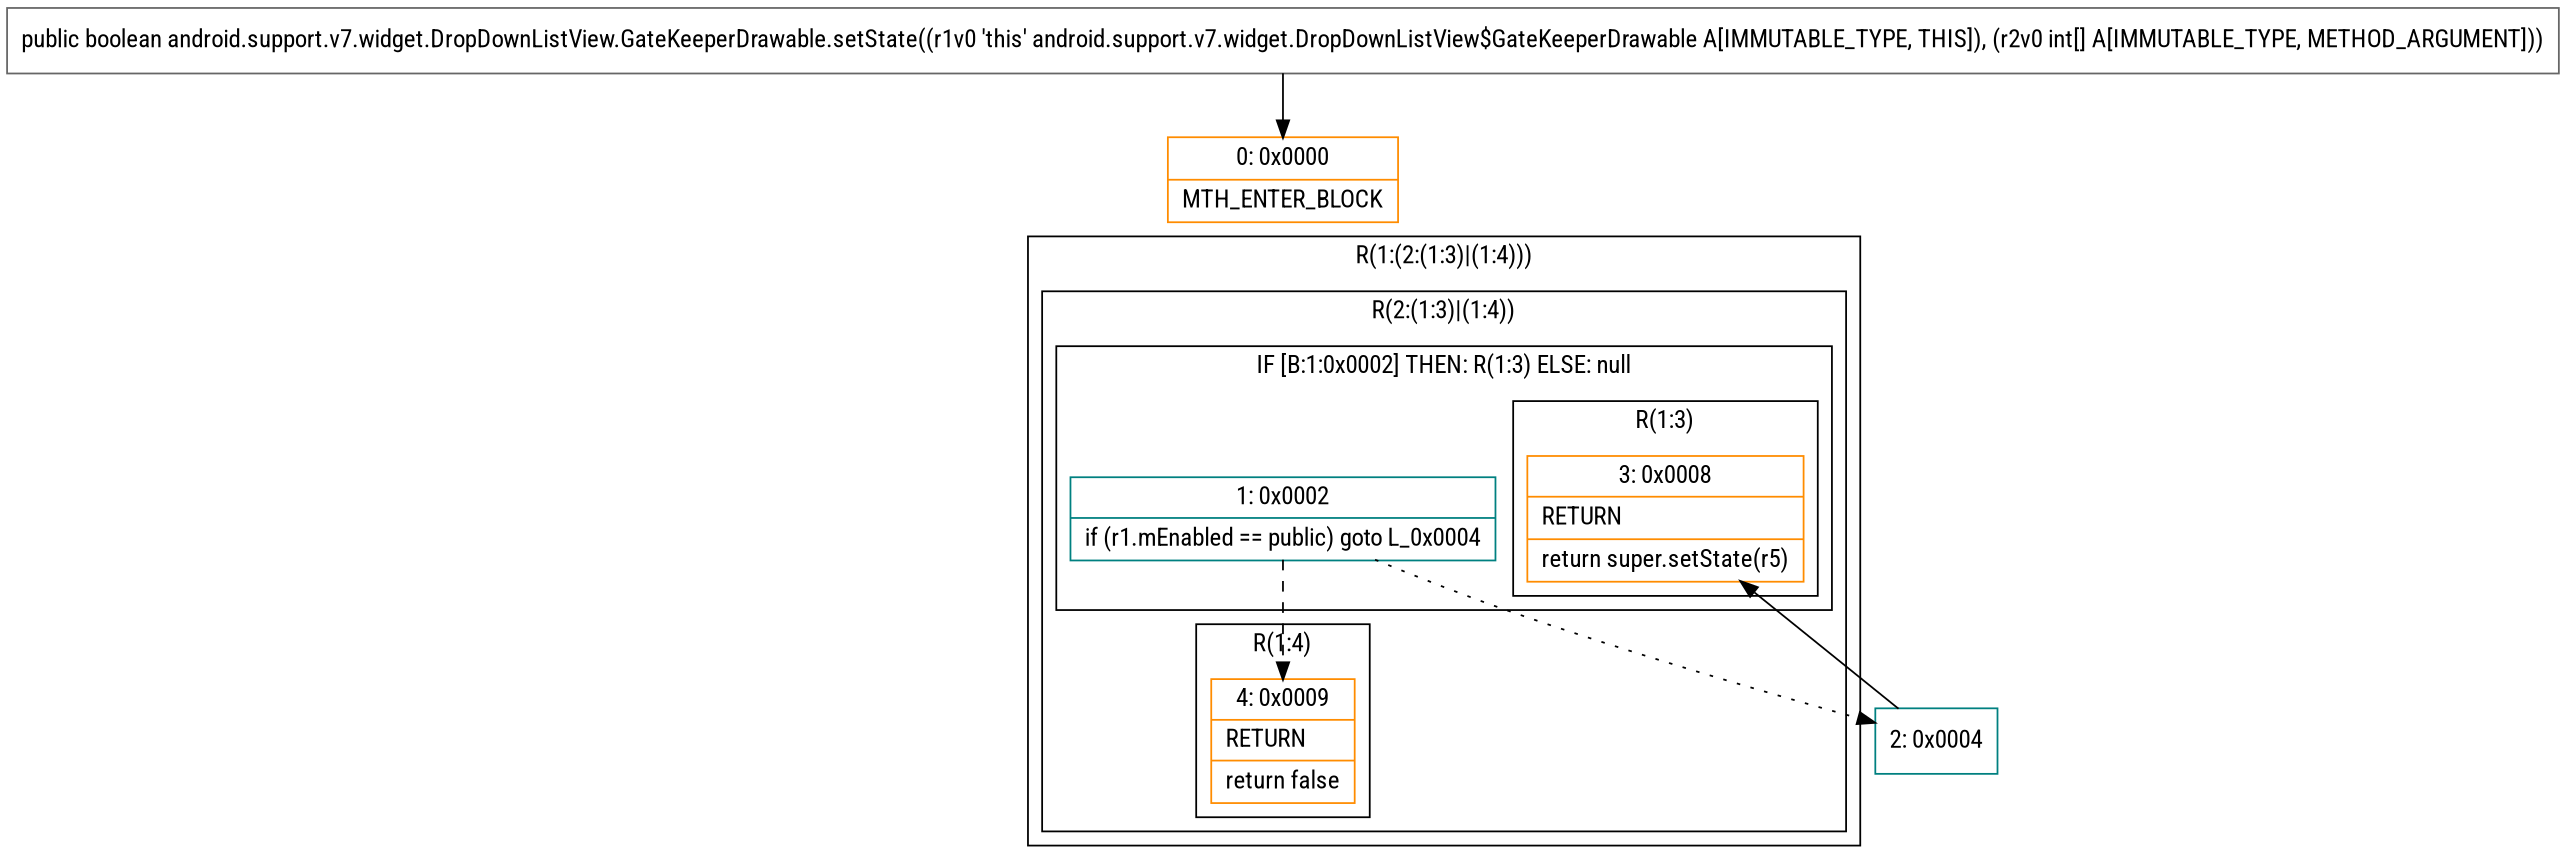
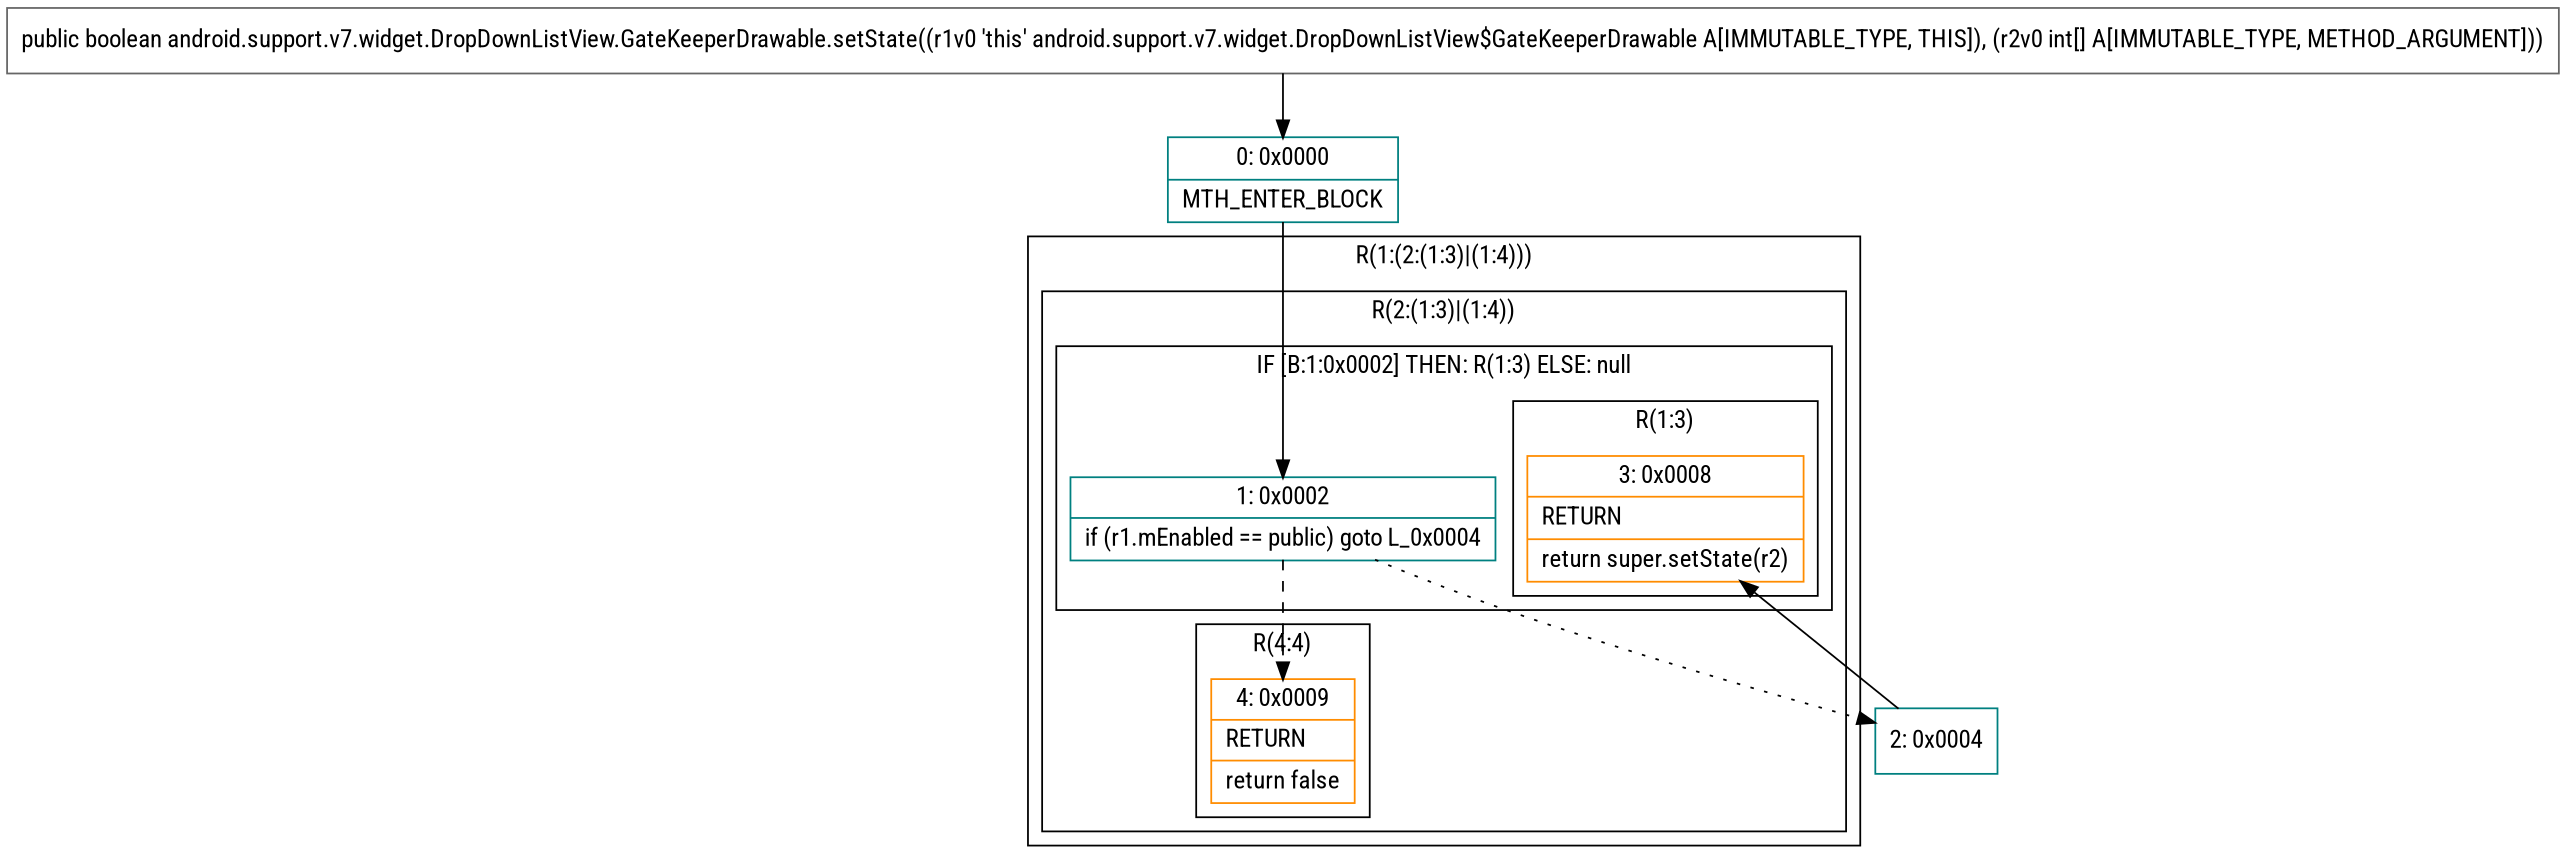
(1283, 180) -> (1283, 180)
none -> (1283, 335)
(1665, 560) -> (1665, 560)
(1283, 645) -> (1283, 645)
